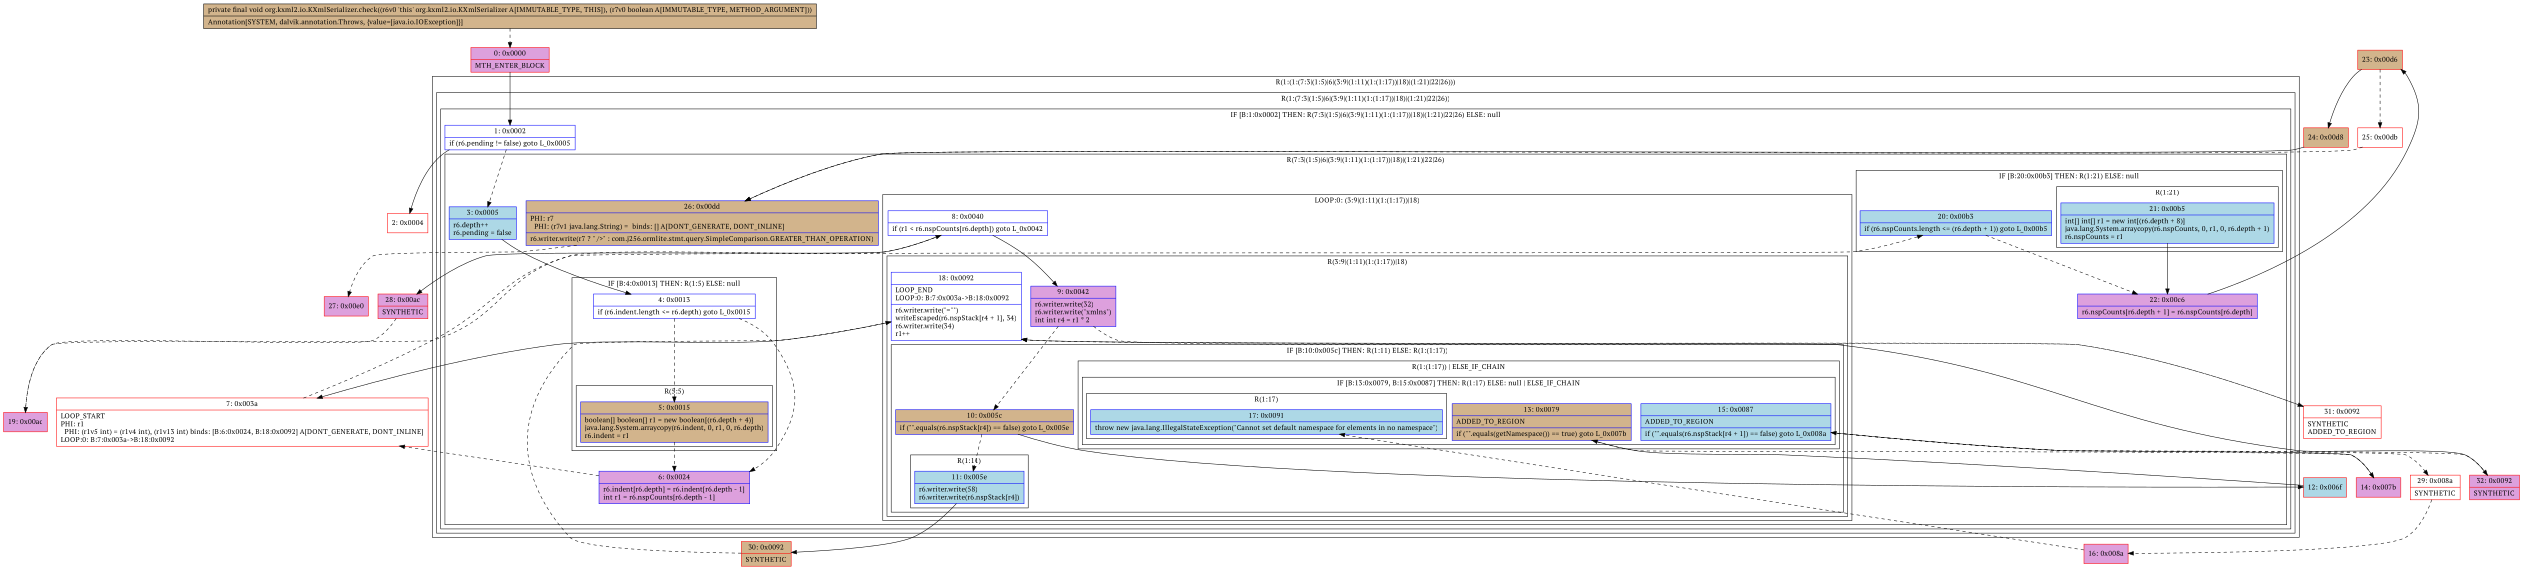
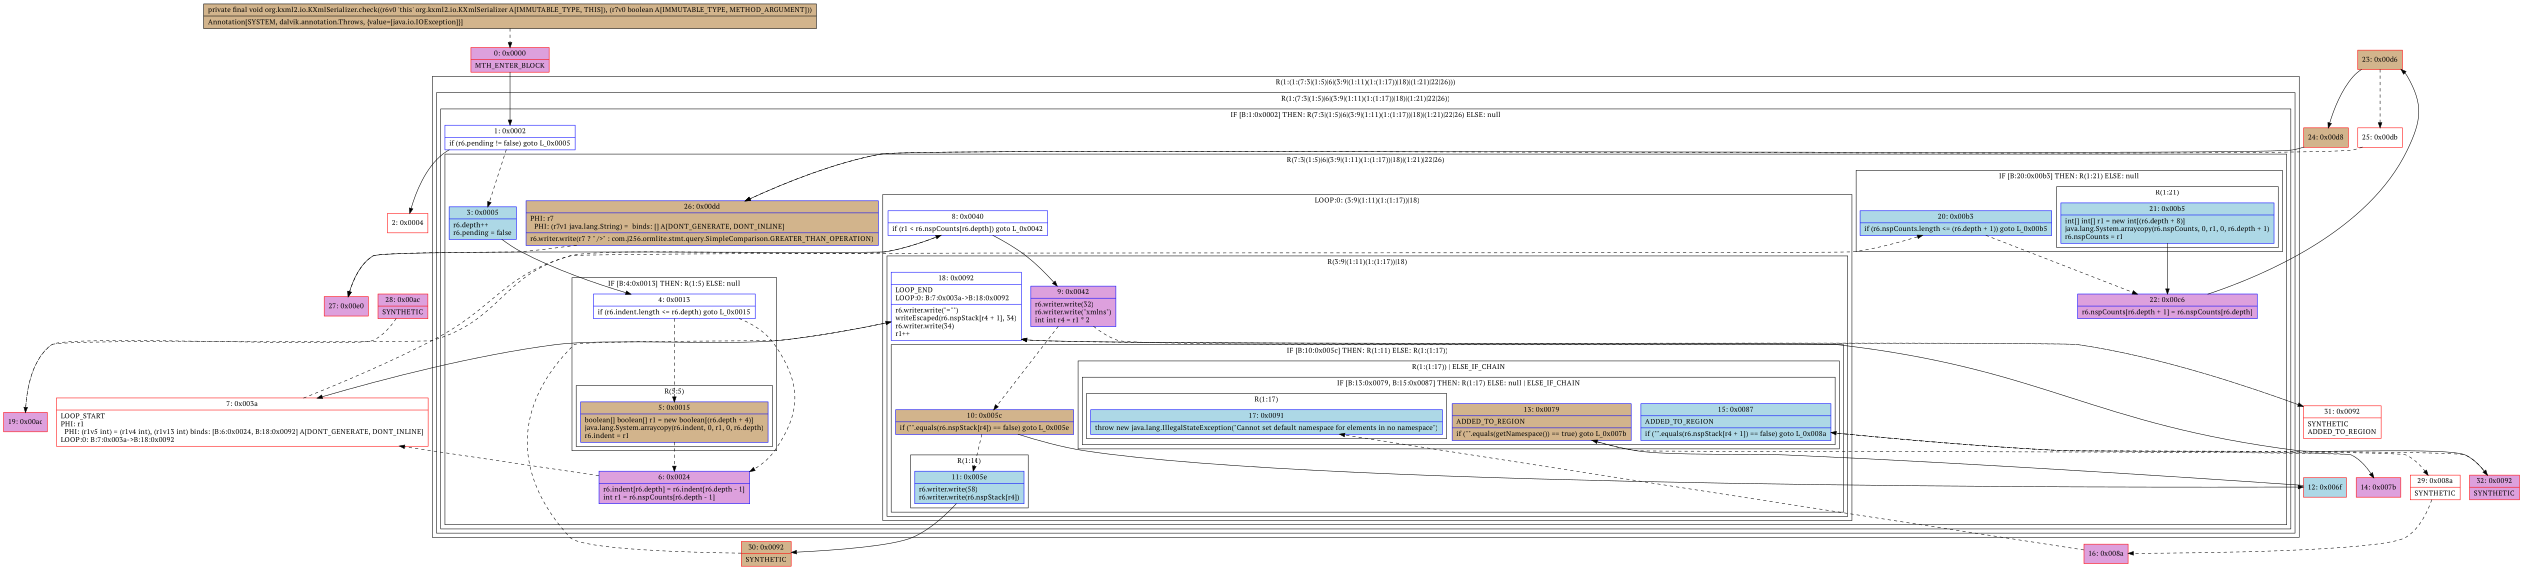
(558, 253) -> (575, 252)
(2110, 451) -> (2110, 451)
